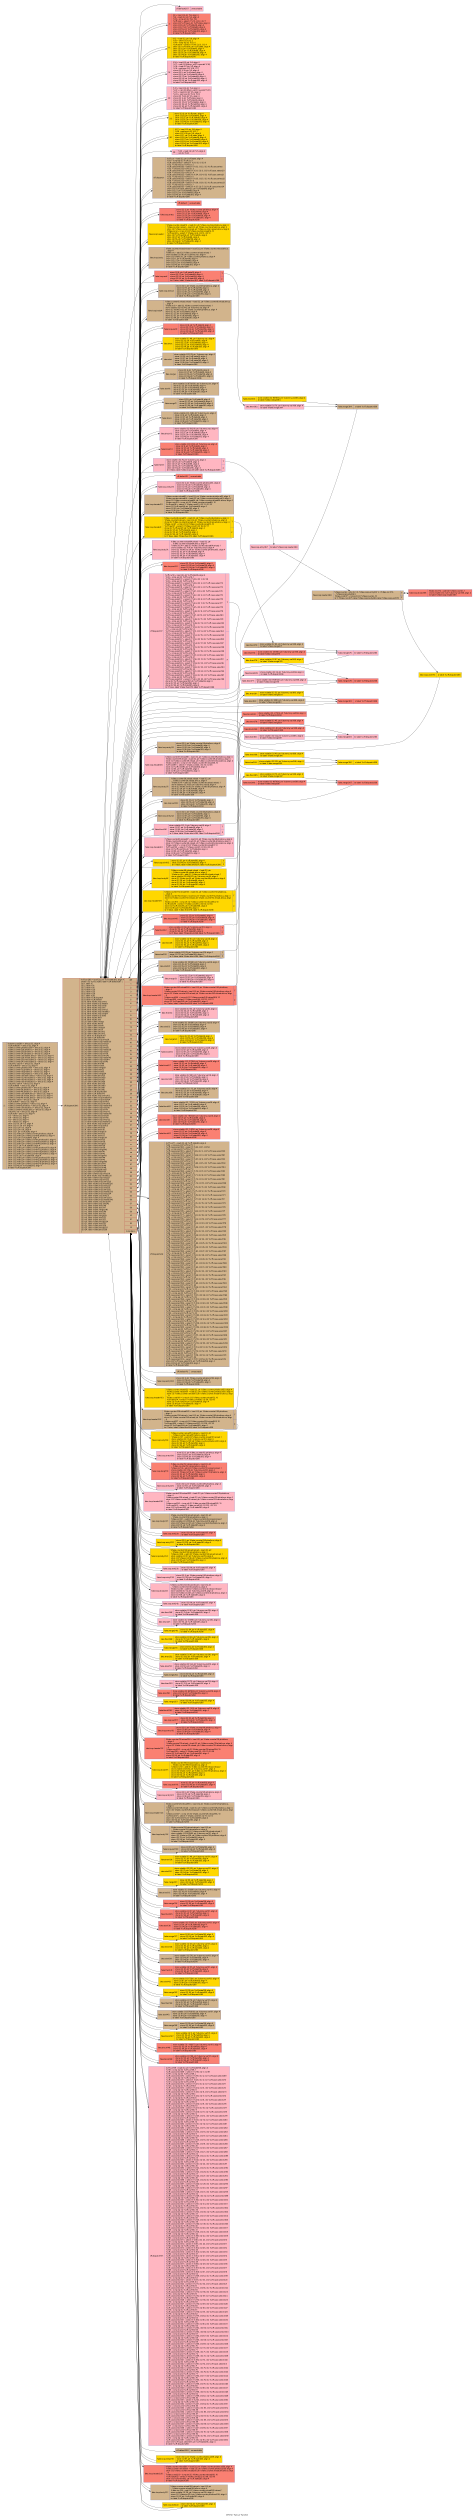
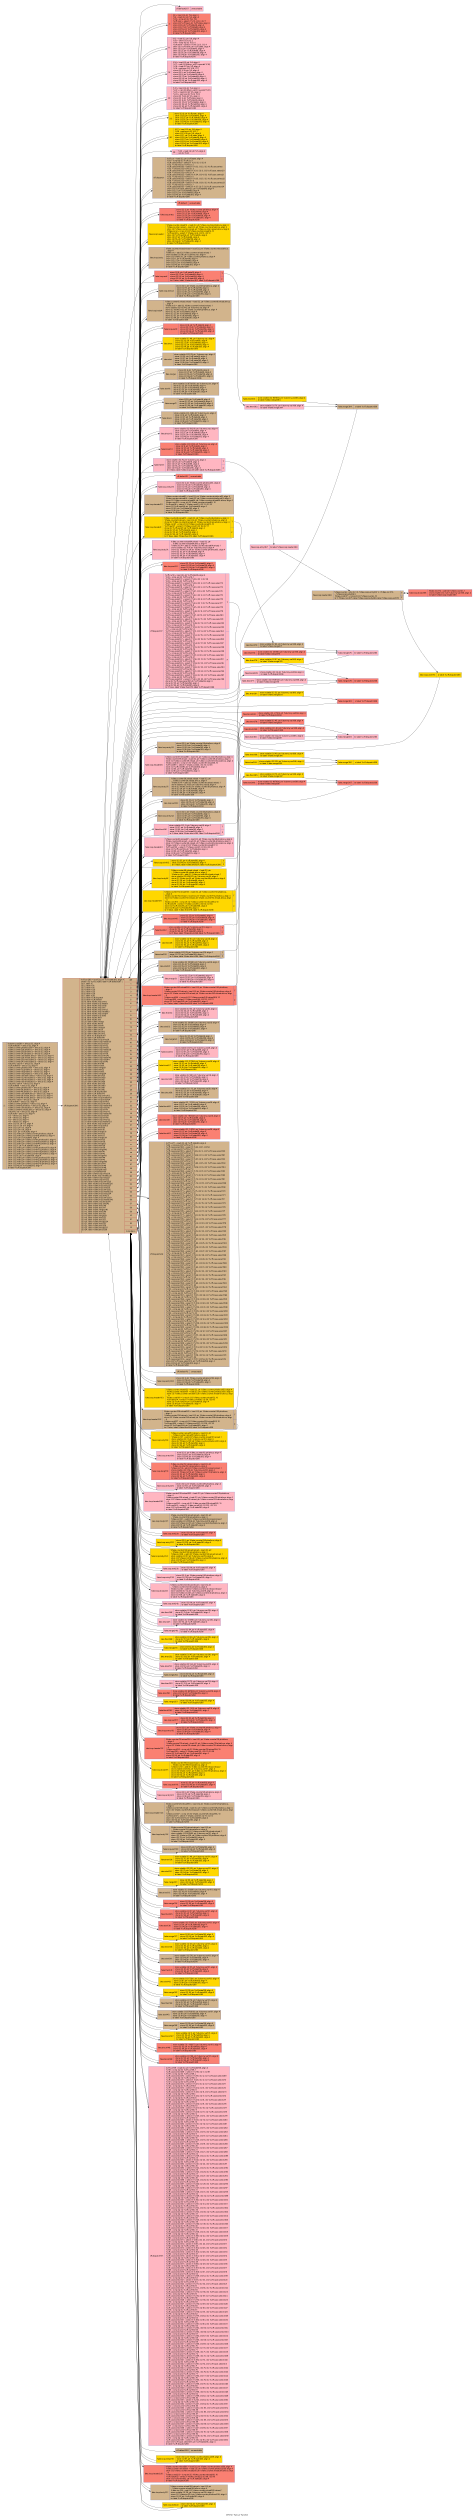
(189, 48) -> (189, 48)
(274, 701) -> none
(189, 1039) -> (189, 1039)
(189, 1066) -> (189, 1066)
(189, 1631) -> (189, 1631)
